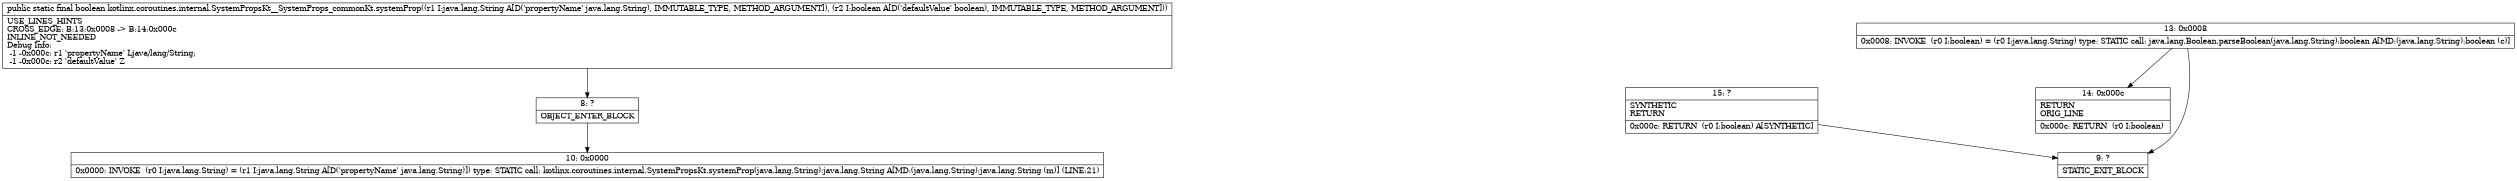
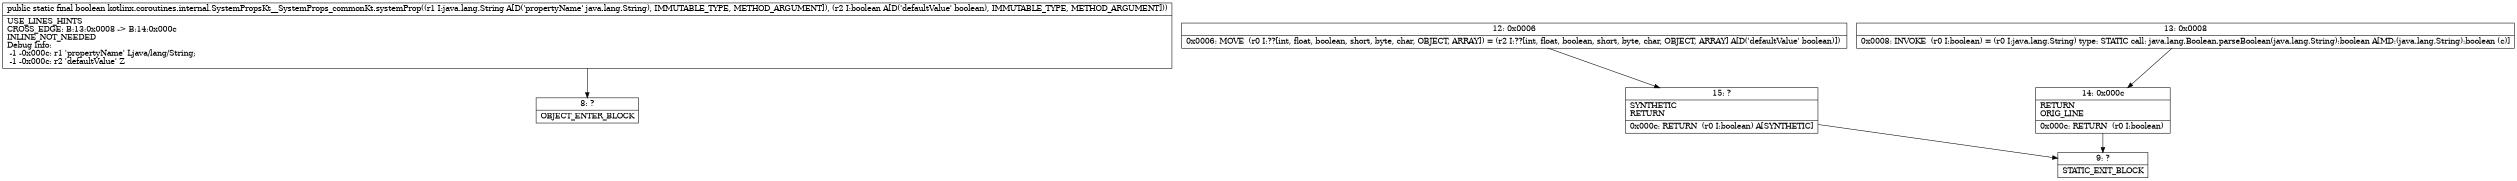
none -> (1514, 36)
(2187, 106) -> (2103, 140)
(587, 165) -> none
